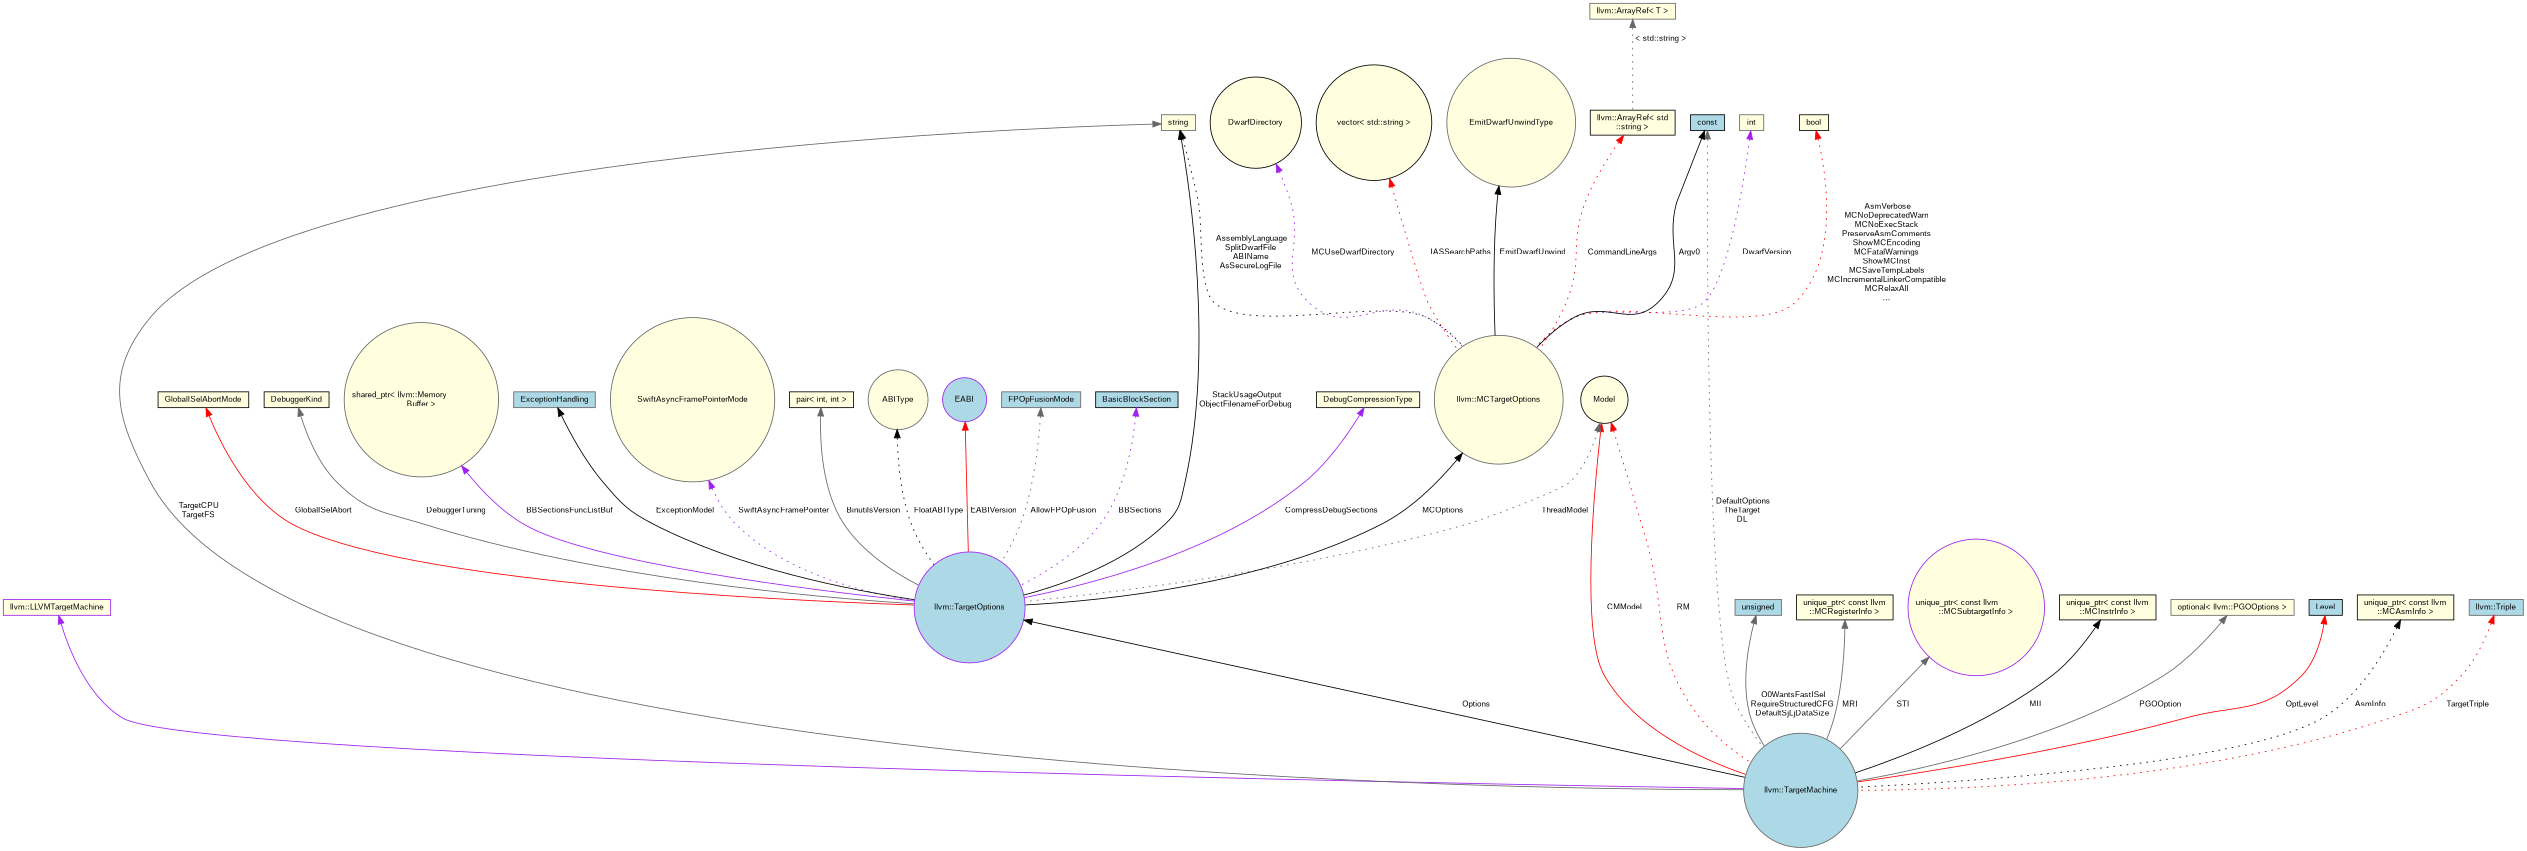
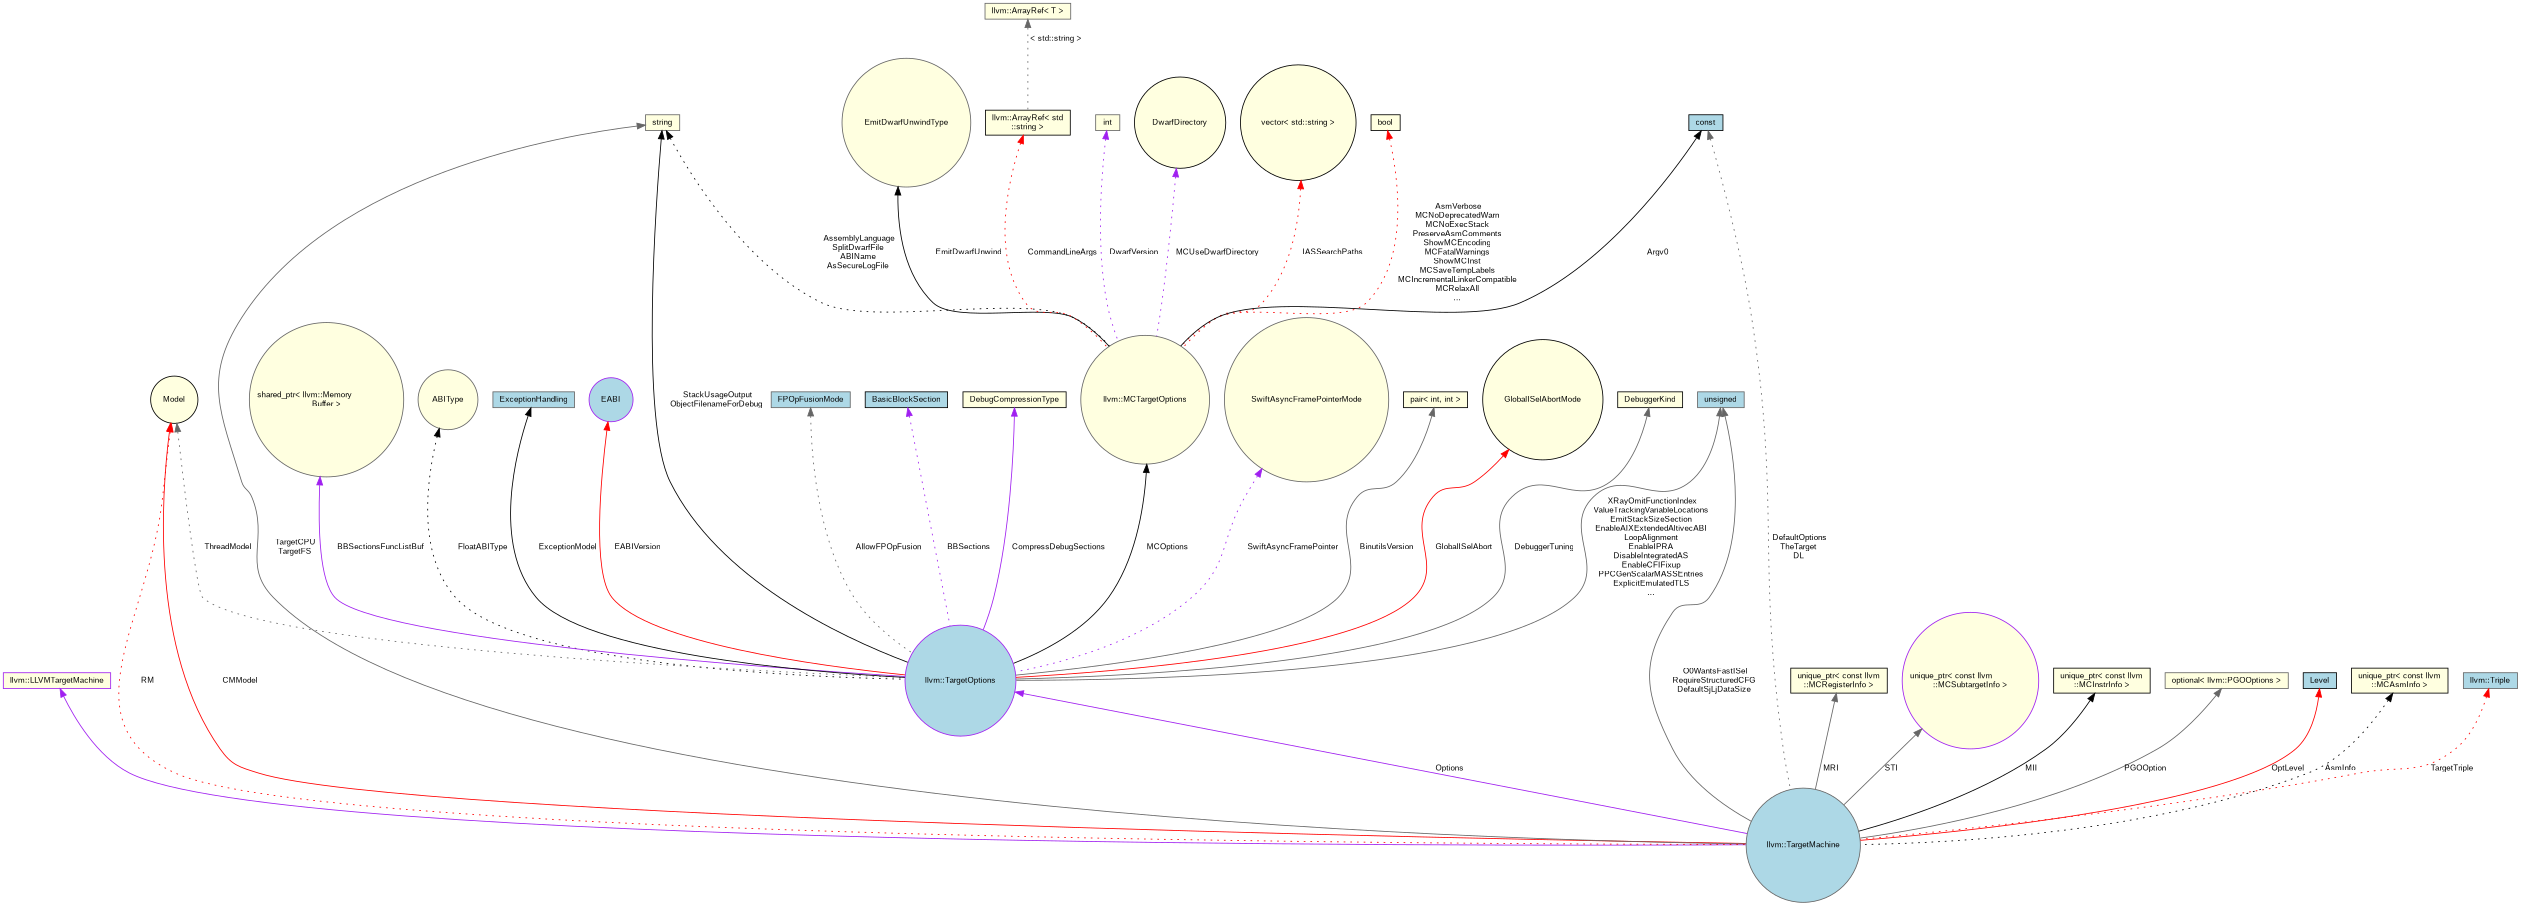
(203, 400) -> (1543, 400)
none -> (1442, 648)
(1388, 700) -> (1385, 764)
